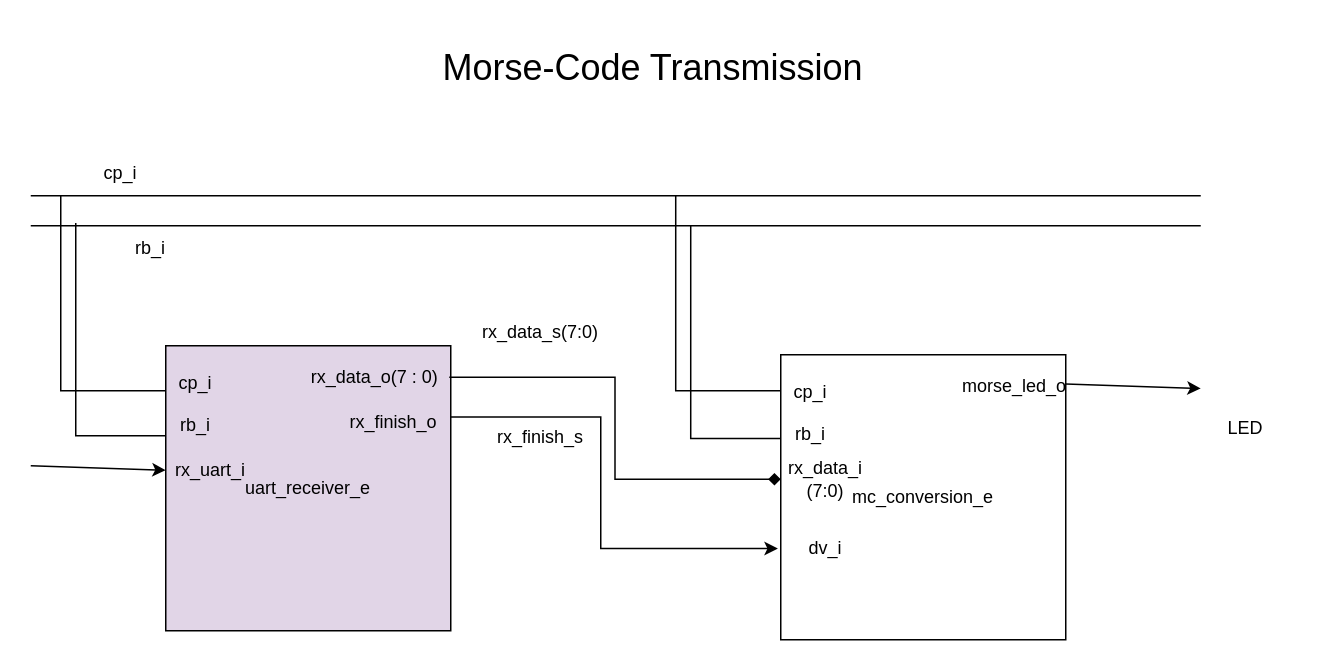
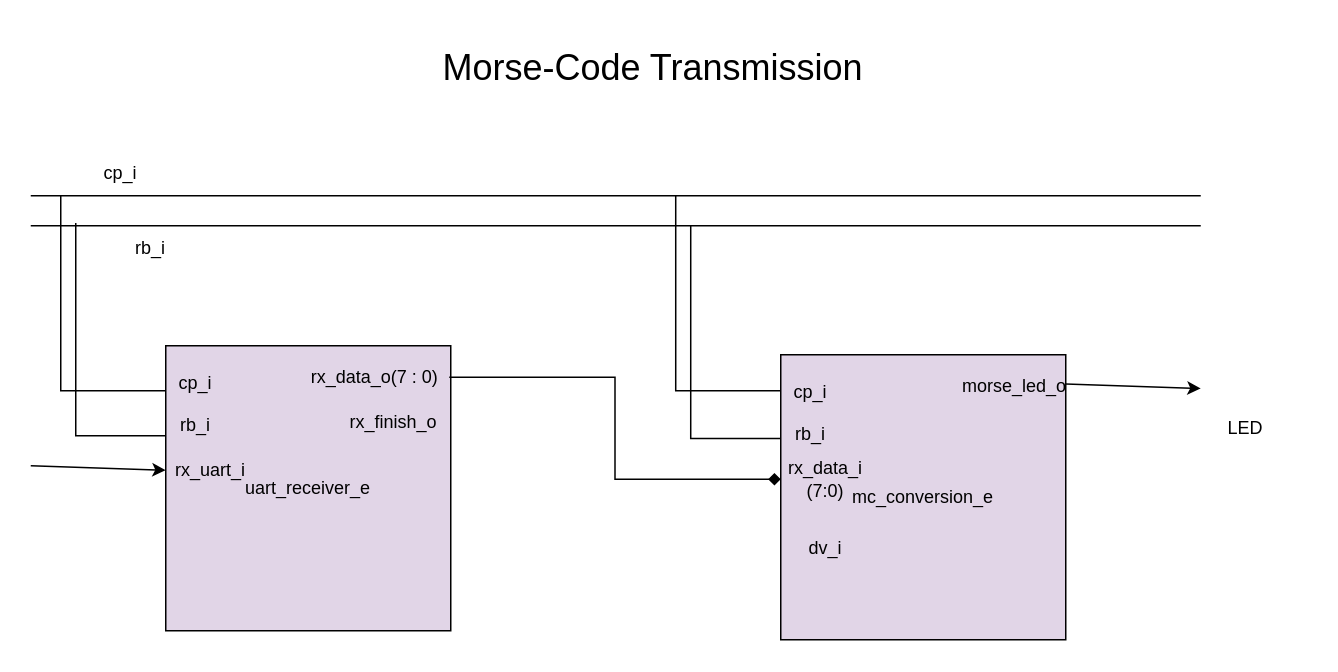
(541, 332) -> none
(541, 437) -> none
(601, 491) -> none
(923, 497) -> (923, 497)
